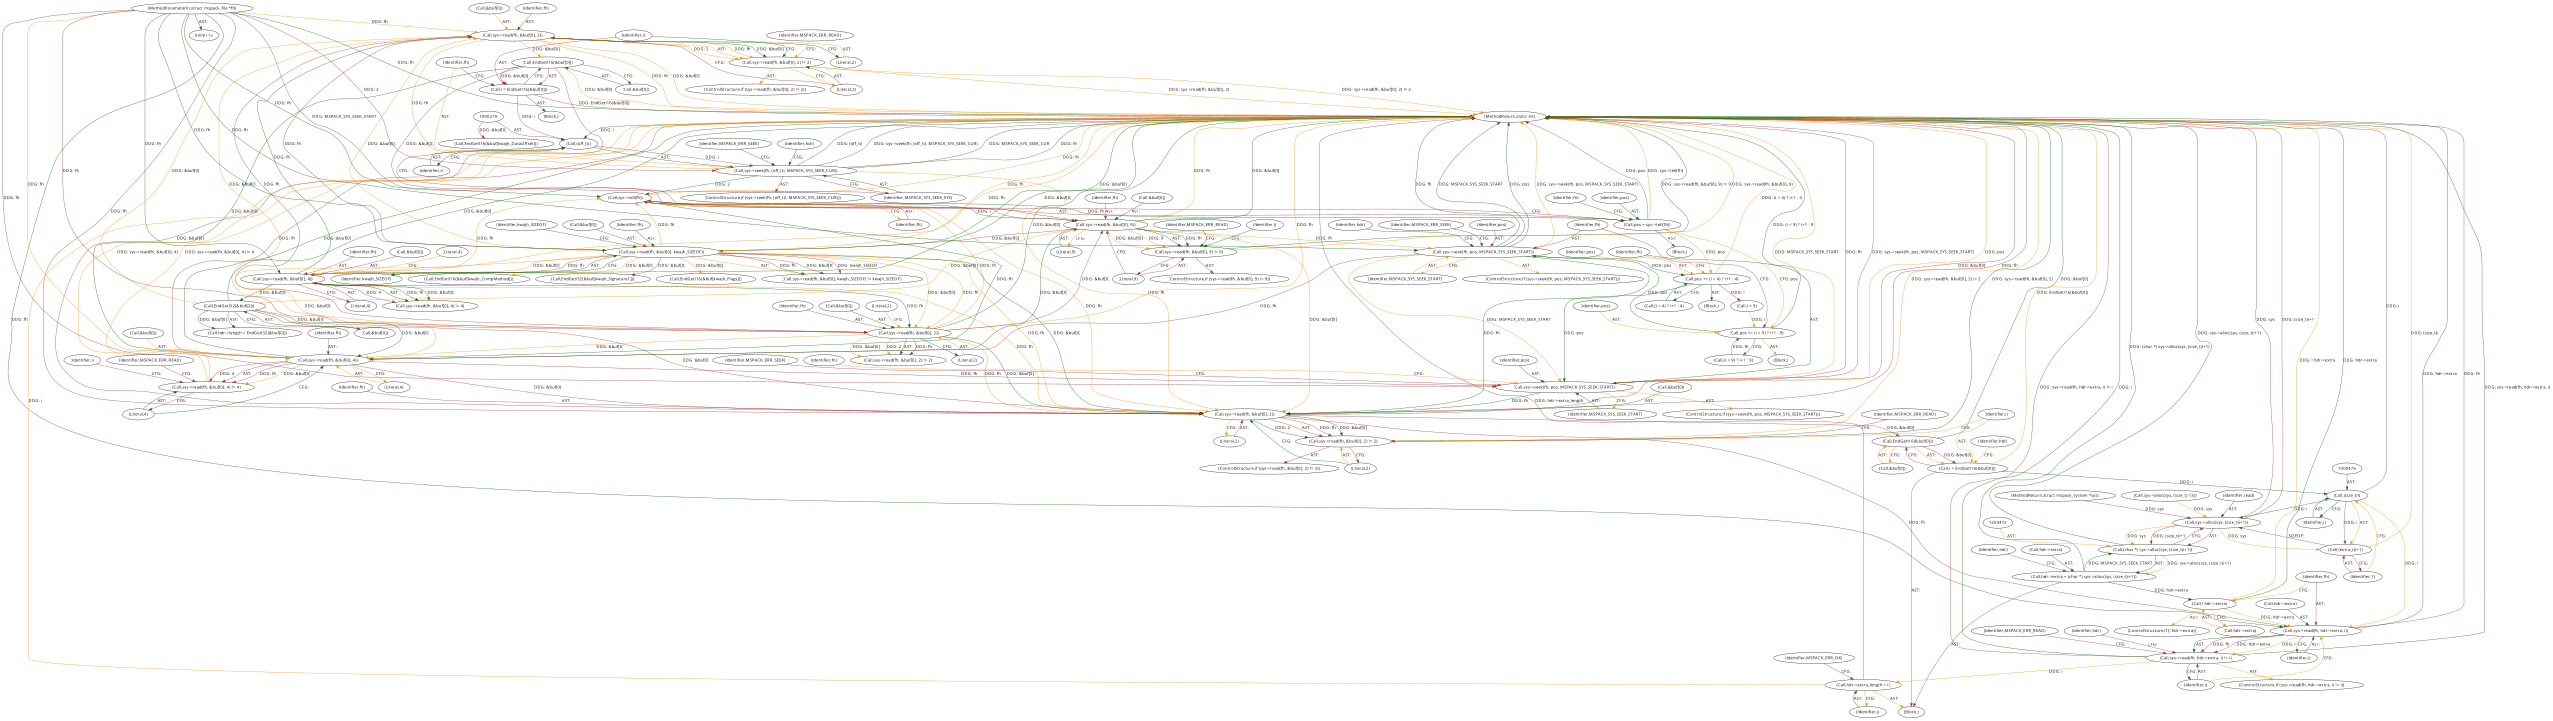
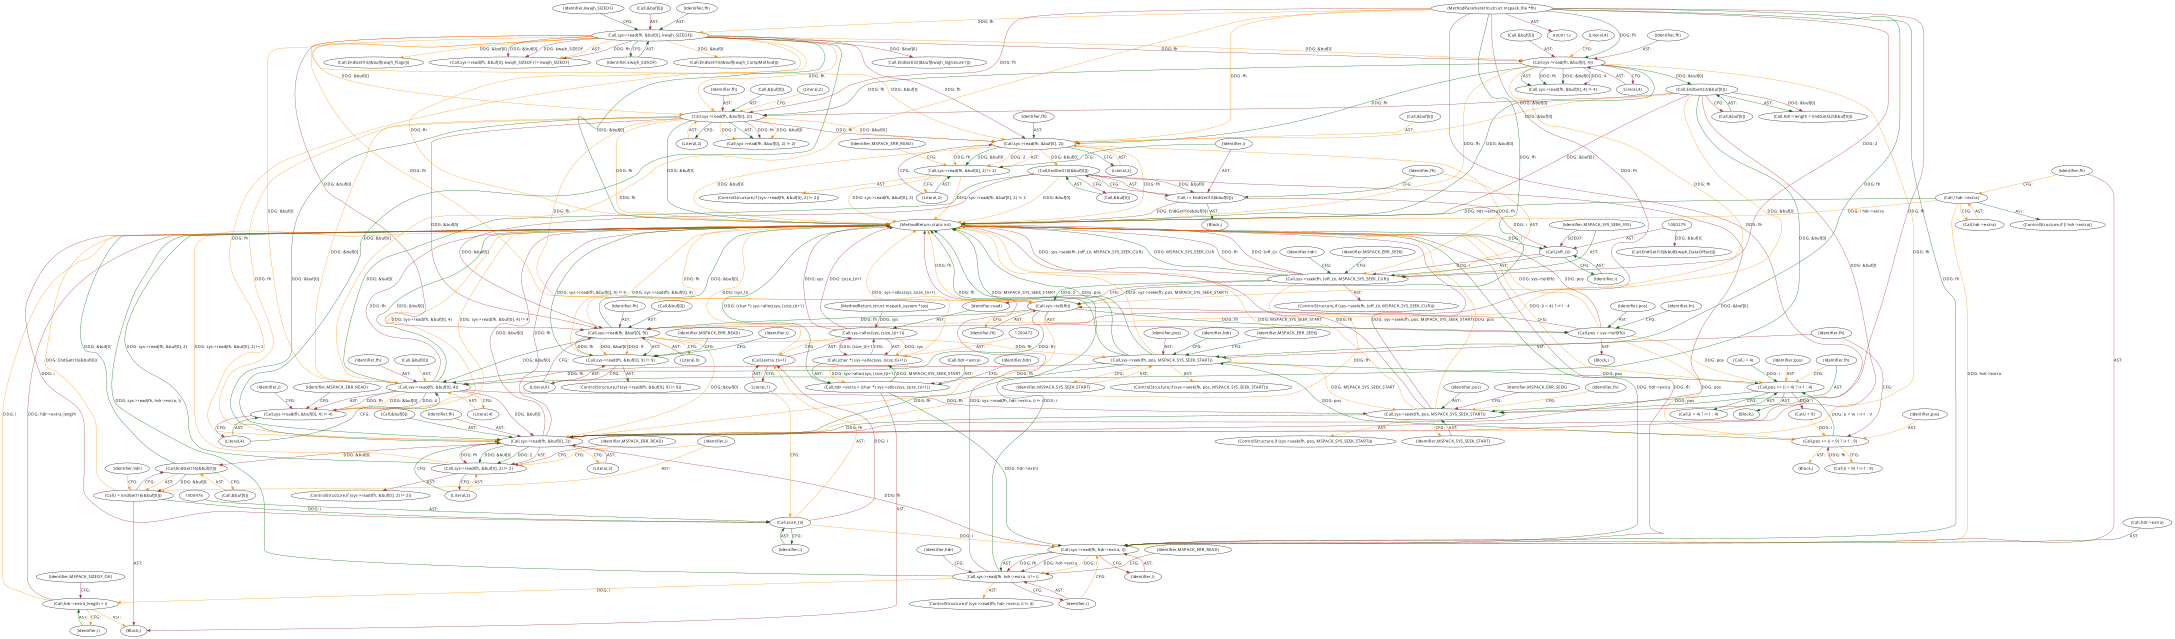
(198, 21) -> (1527, 22)
(592, 108) -> none
(344, 117) -> (1629, 171)
(824, 128) -> (1452, 208)
(2196, 135) -> (908, 298)
(1778, 159) -> (1826, 411)
(405, 171) -> (1576, 238)
(845, 186) -> (1139, 286)
(333, 204) -> (1067, 17)
(985, 211) -> (869, 320)
(970, 239) -> (320, 179)
(1789, 279) -> (1712, 387)
(2425, 333) -> (735, 293)
(1752, 347) -> (1847, 453)
none -> (1743, 360)
(2165, 496) -> none
(2287, 508) -> none
(2238, 536) -> (811, 347)
(2297, 536) -> (833, 347)
(2363, 577) -> (760, 387)
(2148, 591) -> (994, 460)
(2187, 616) -> (2007, 211)
(1814, 658) -> (81, 577)
